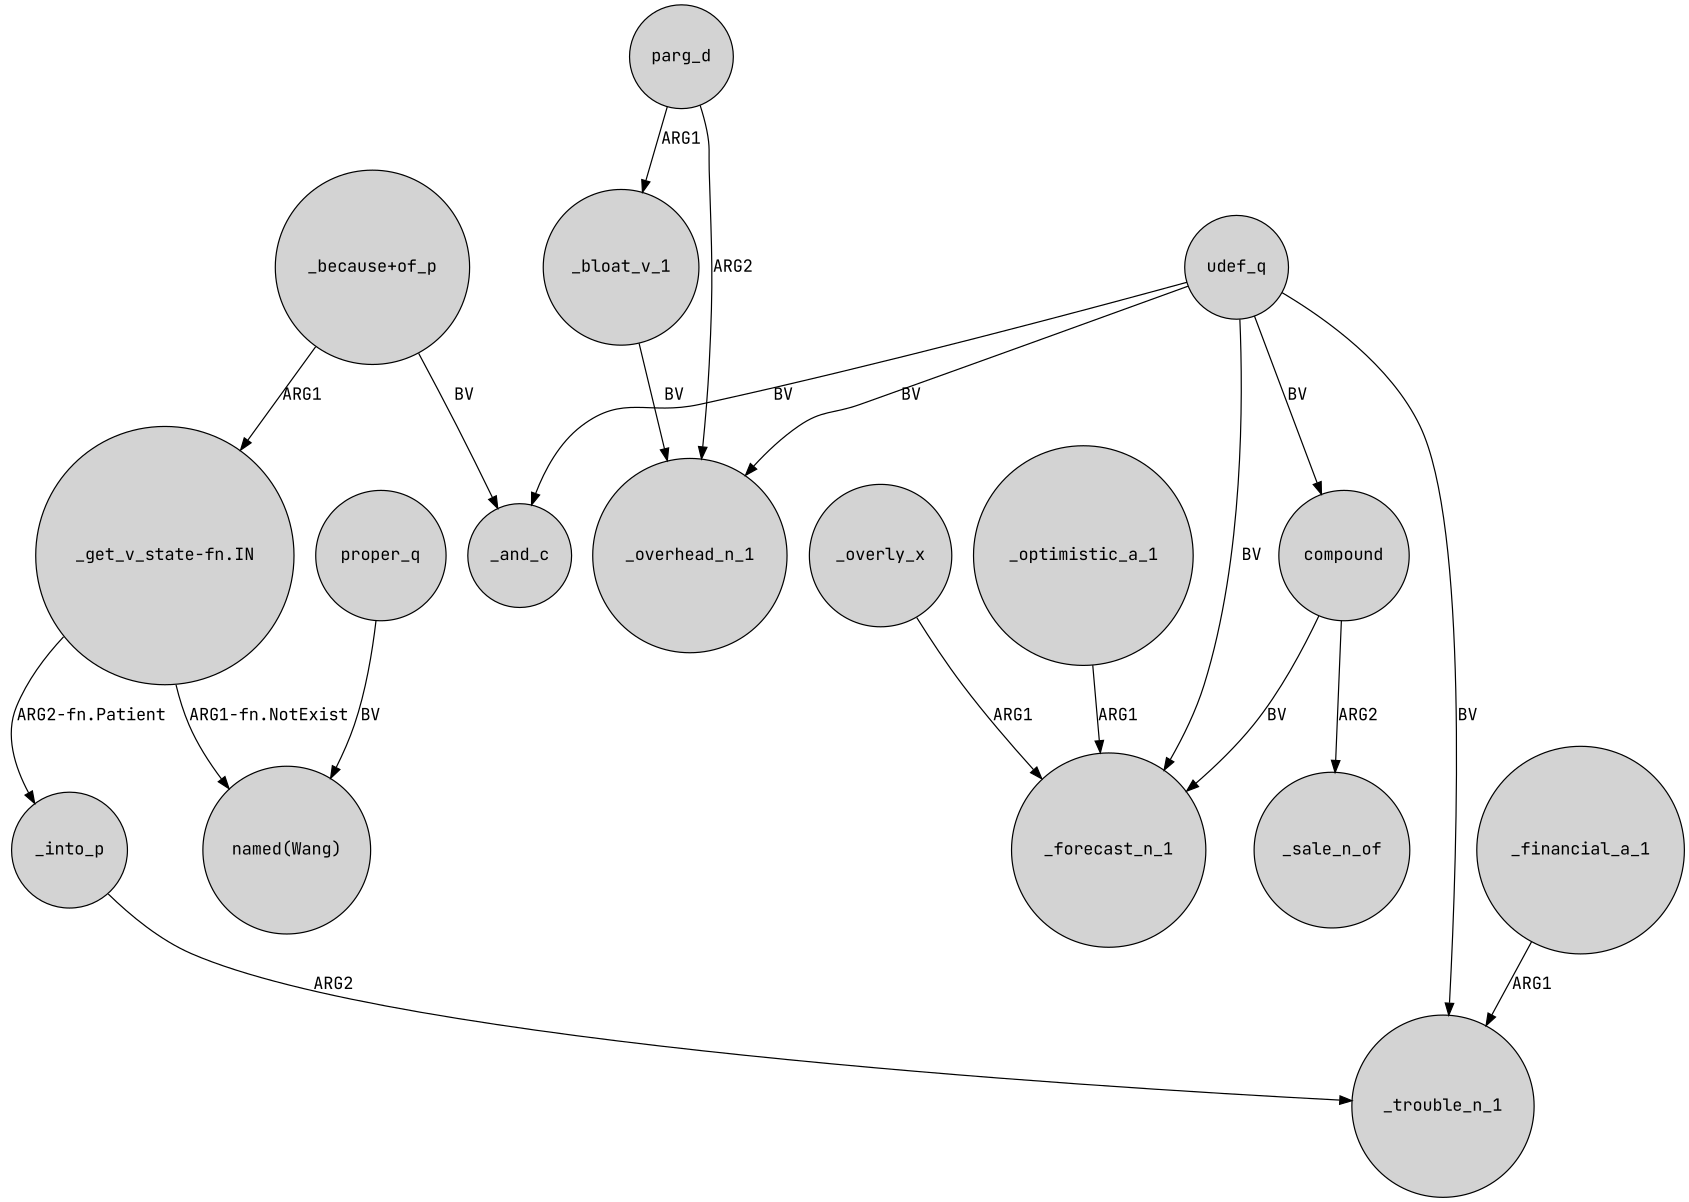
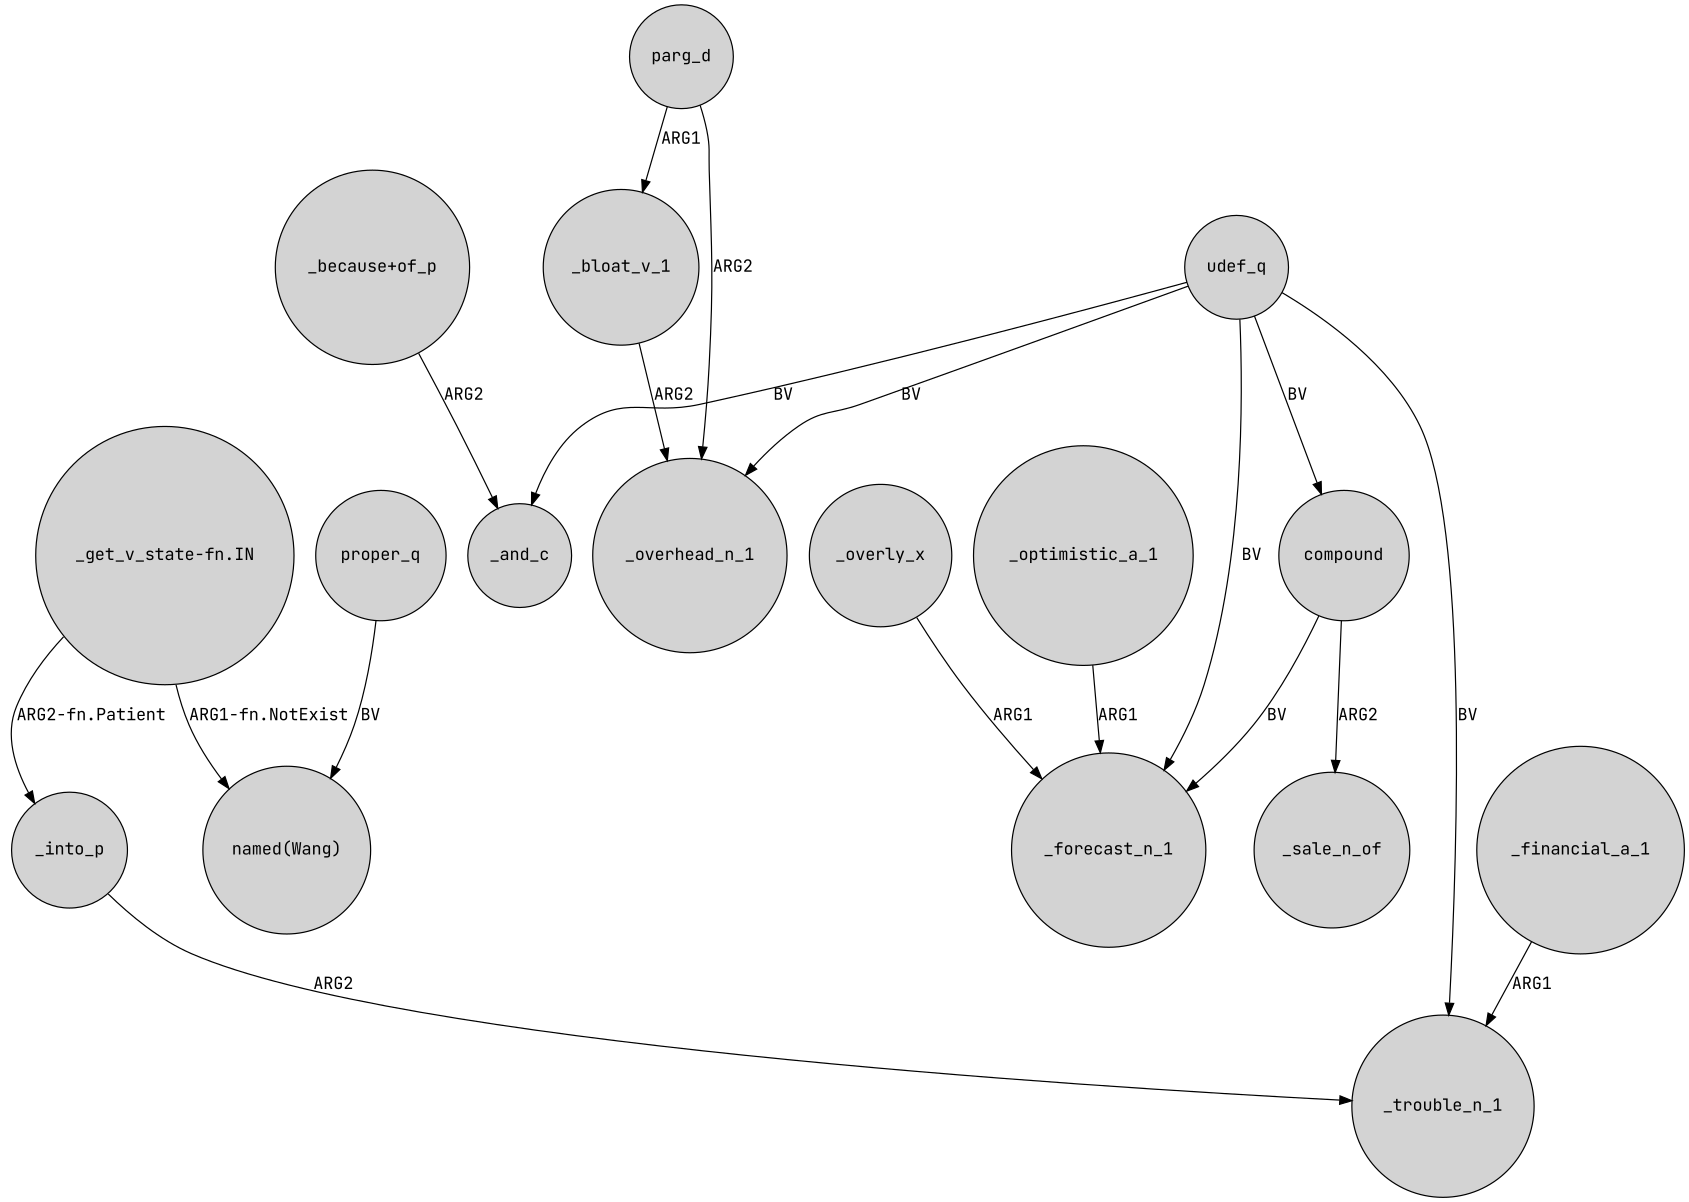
(282, 393) -> none
(464, 395) -> (464, 395)
(674, 395) -> (674, 395)
